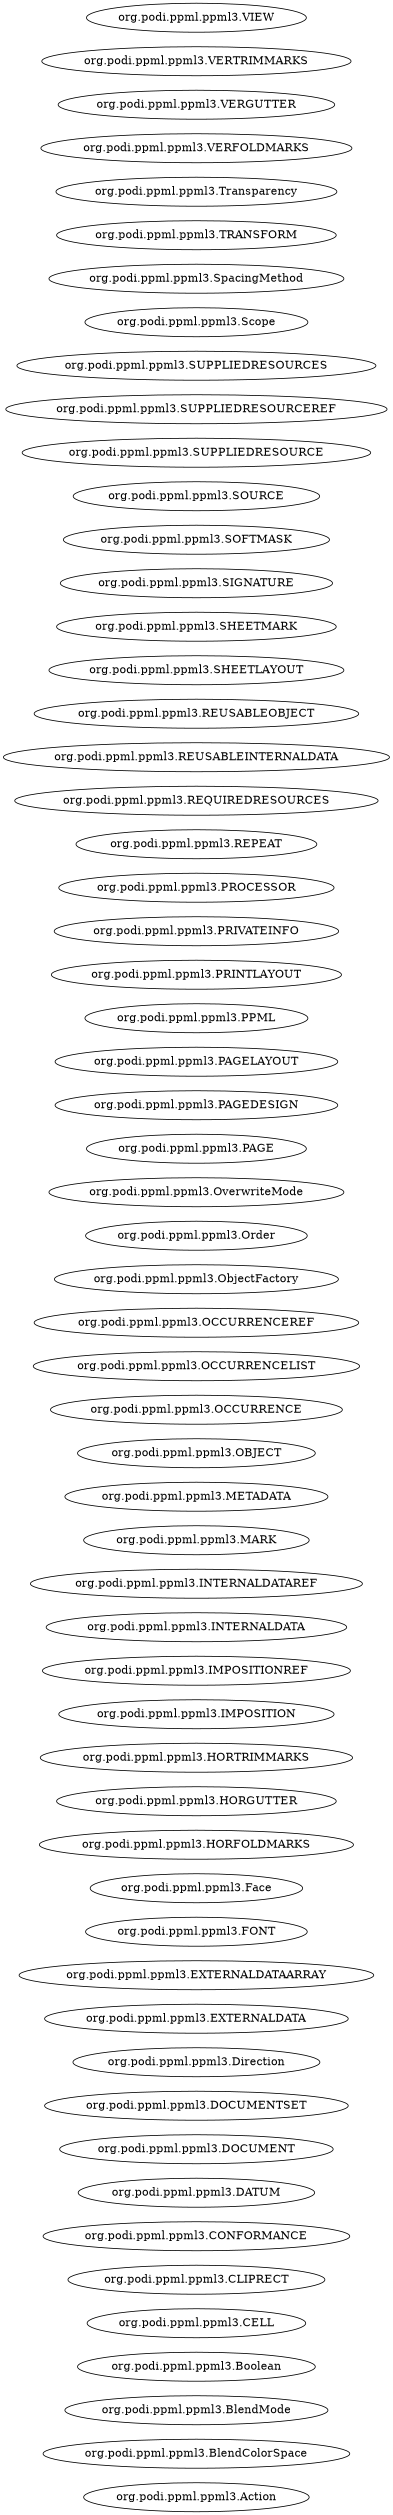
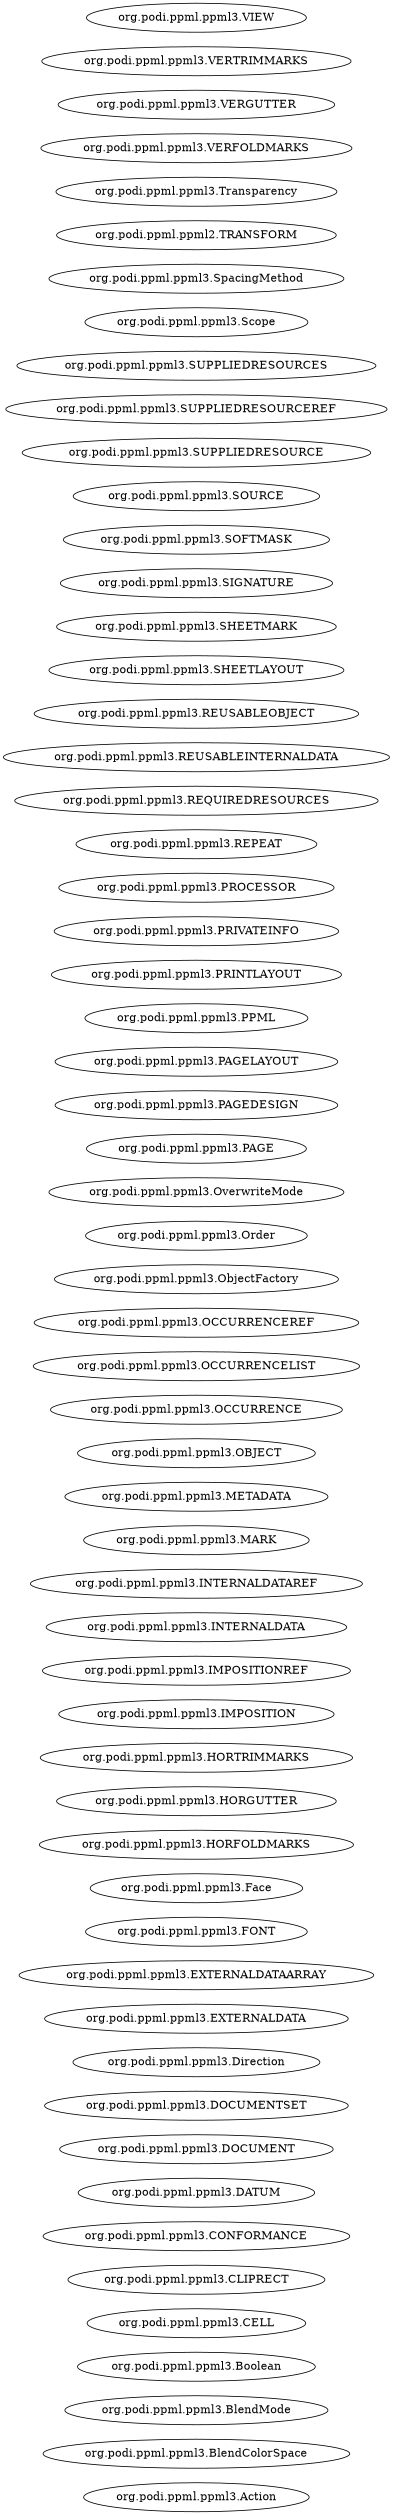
(196, 235) -> (196, 235)
